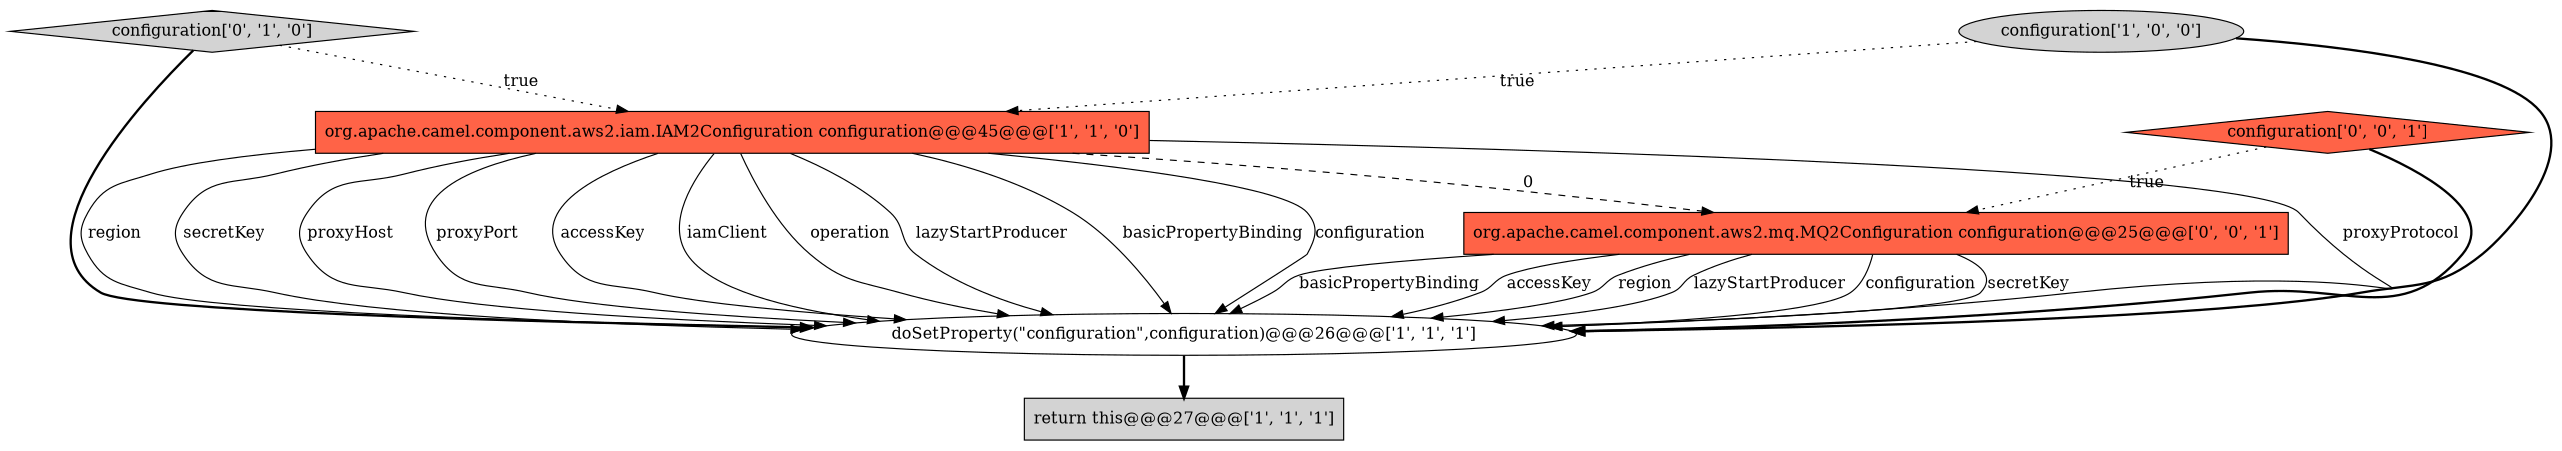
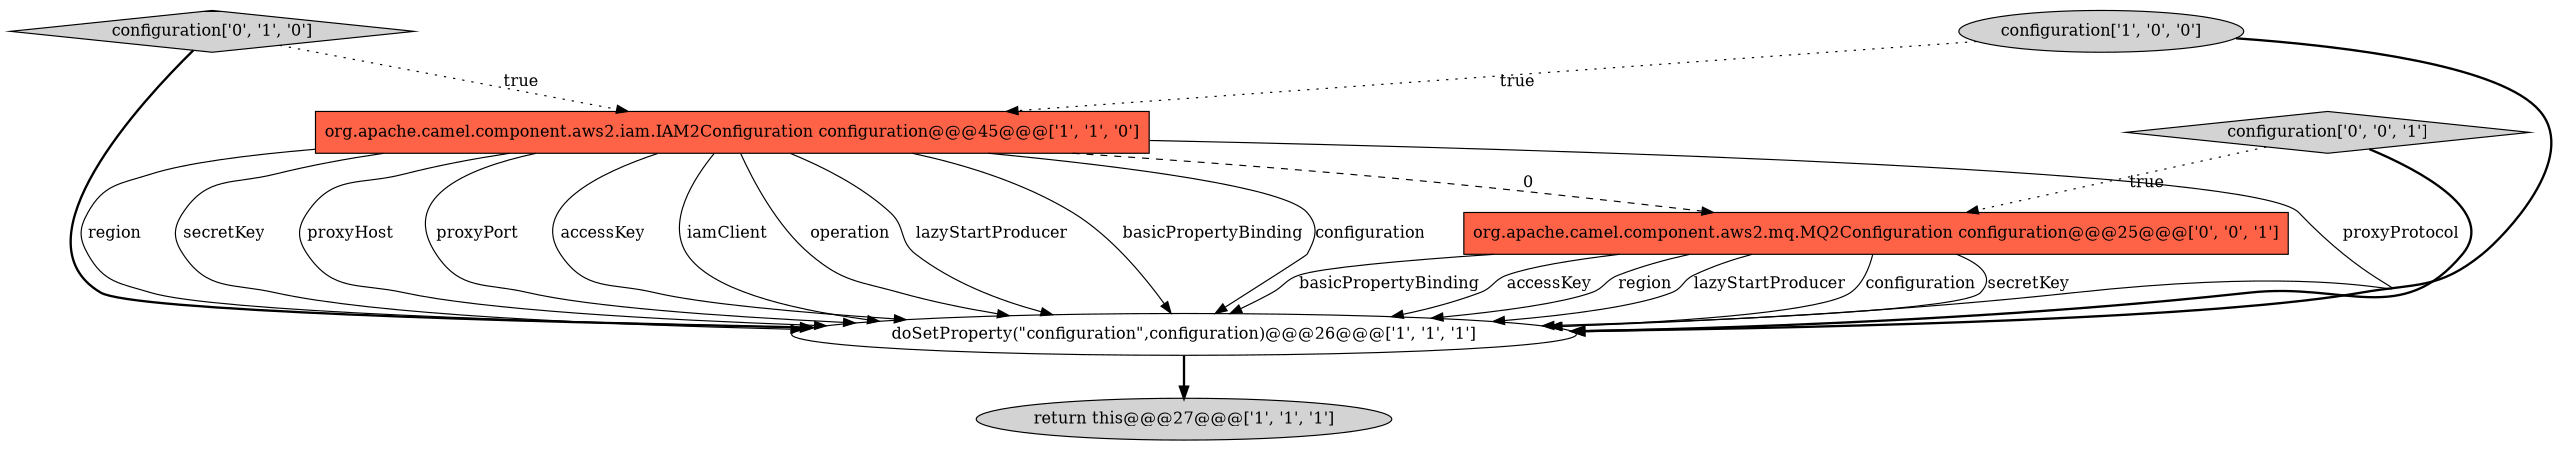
(2328, 132) -> (2328, 132)
(1184, 419) -> (1184, 419)
